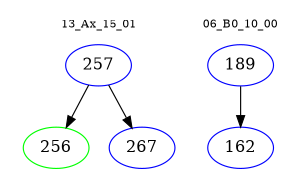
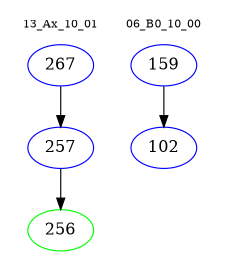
(99, 25) -> (61, 25)
(241, 65) -> (164, 65)
(118, 101) -> (61, 101)
(241, 148) -> (164, 148)
